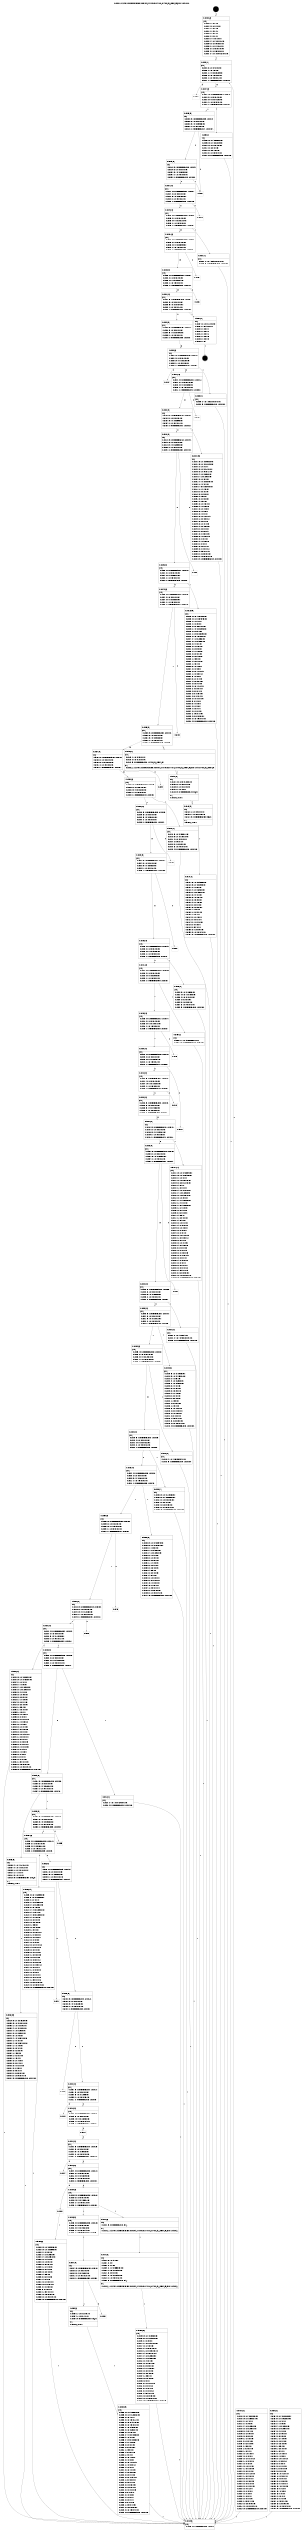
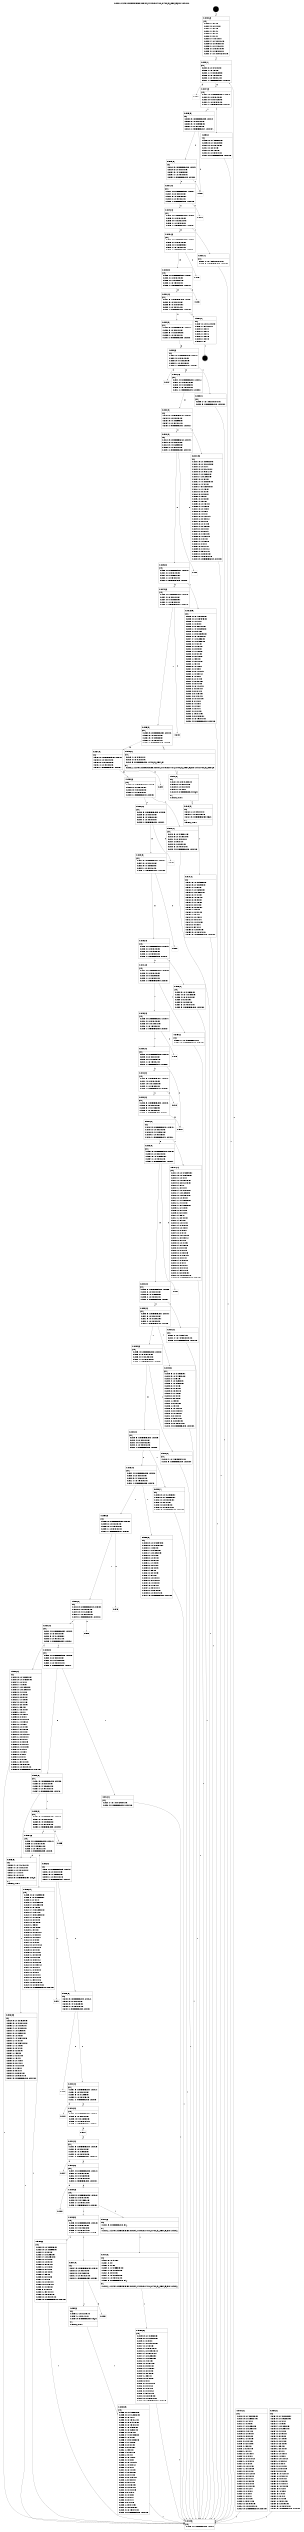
(197, 418) -> none
(157, 1117) -> (176, 1120)
(48, 1857) -> (32, 1855)
(58, 2226) -> (69, 2238)
